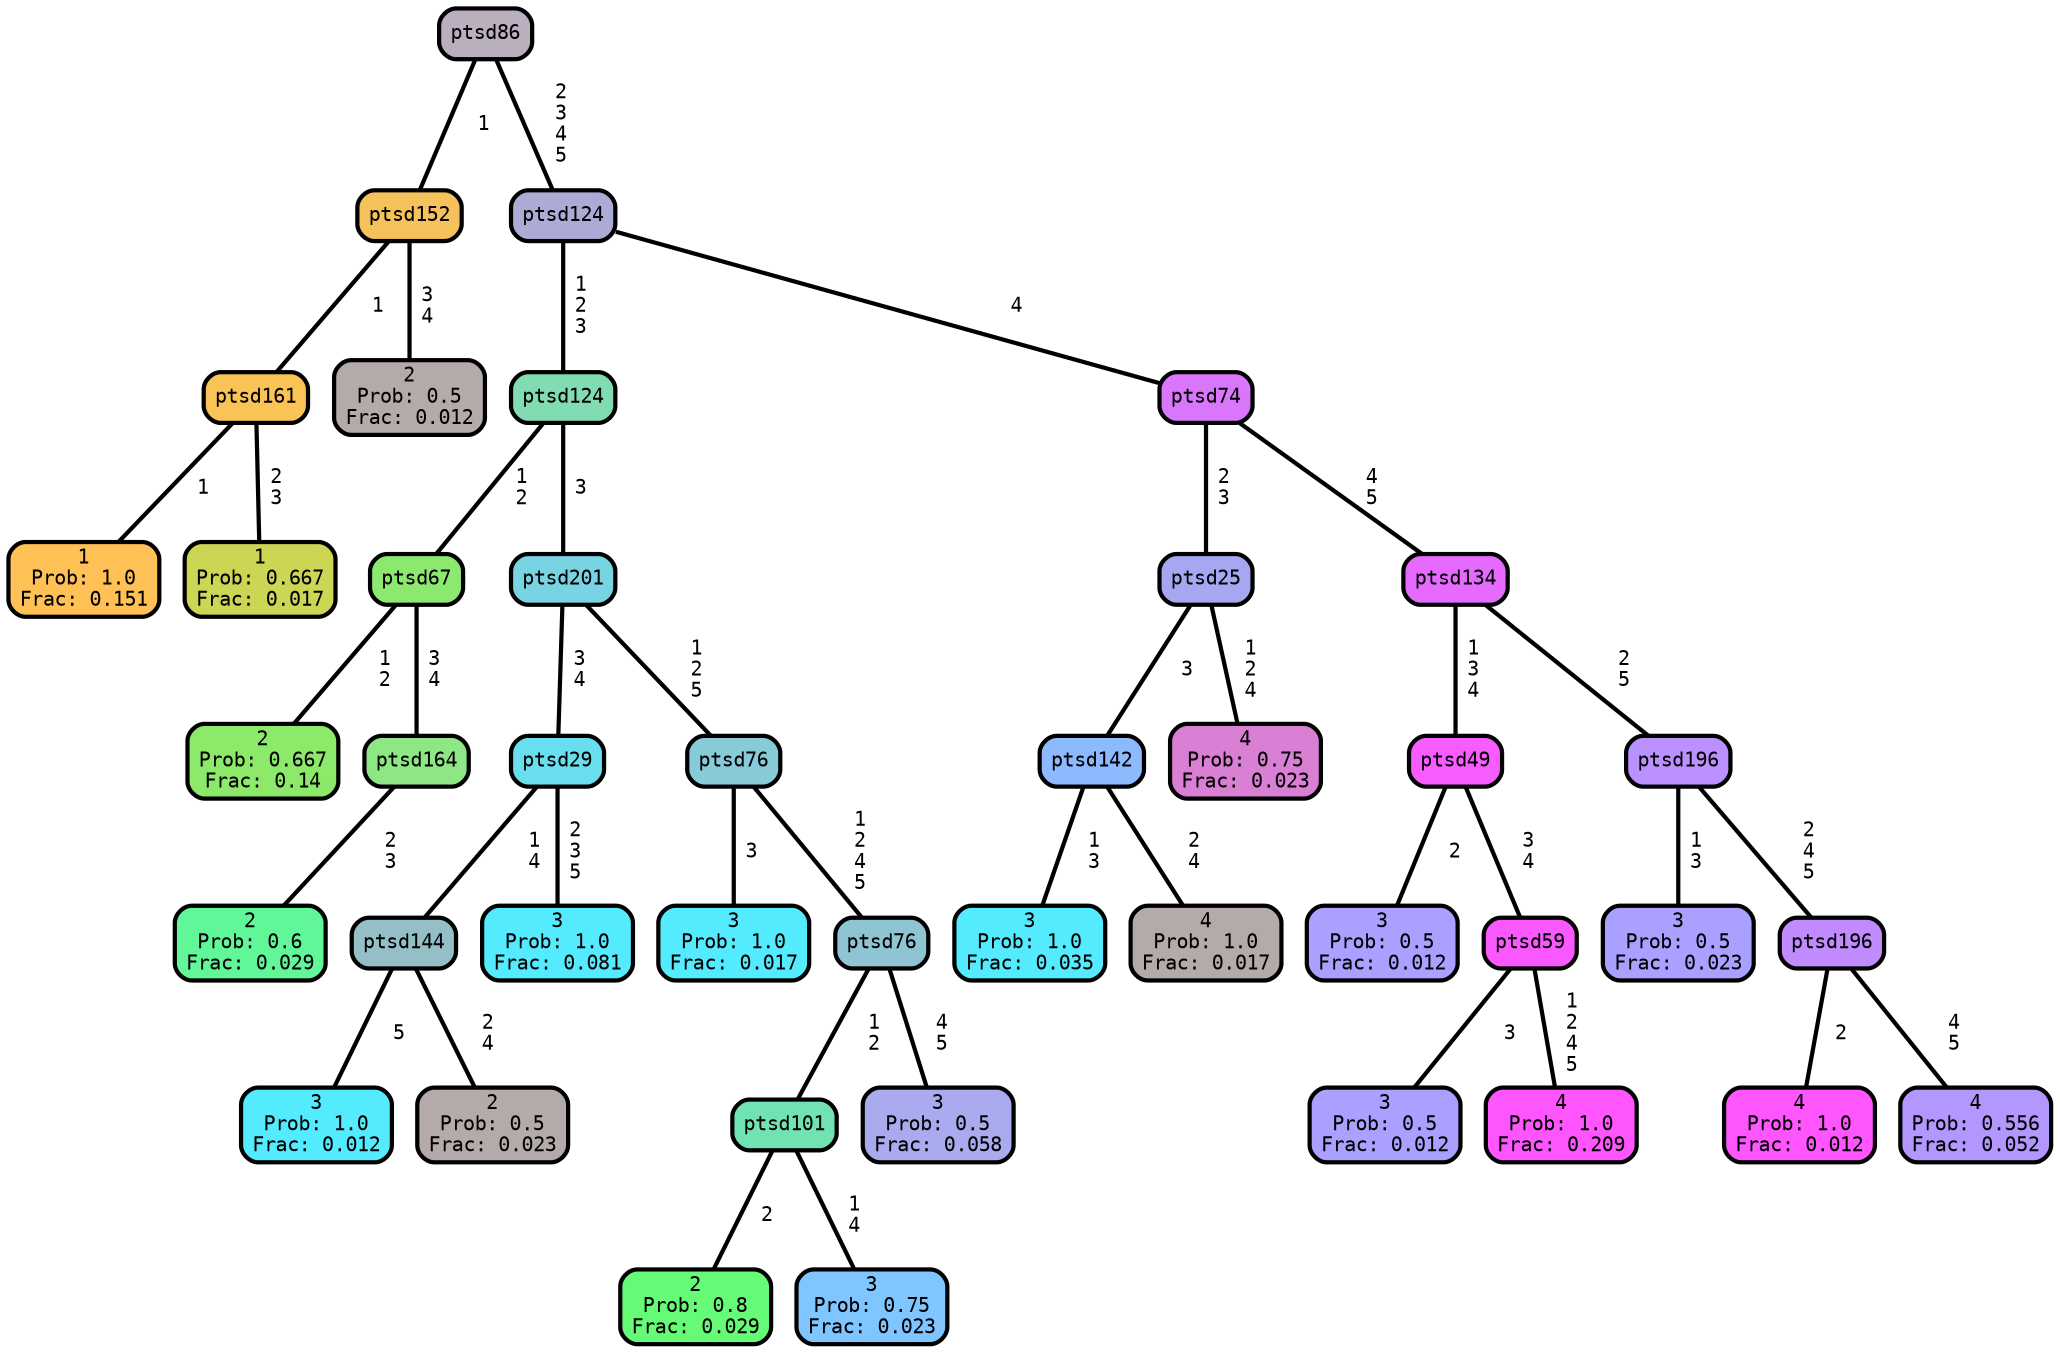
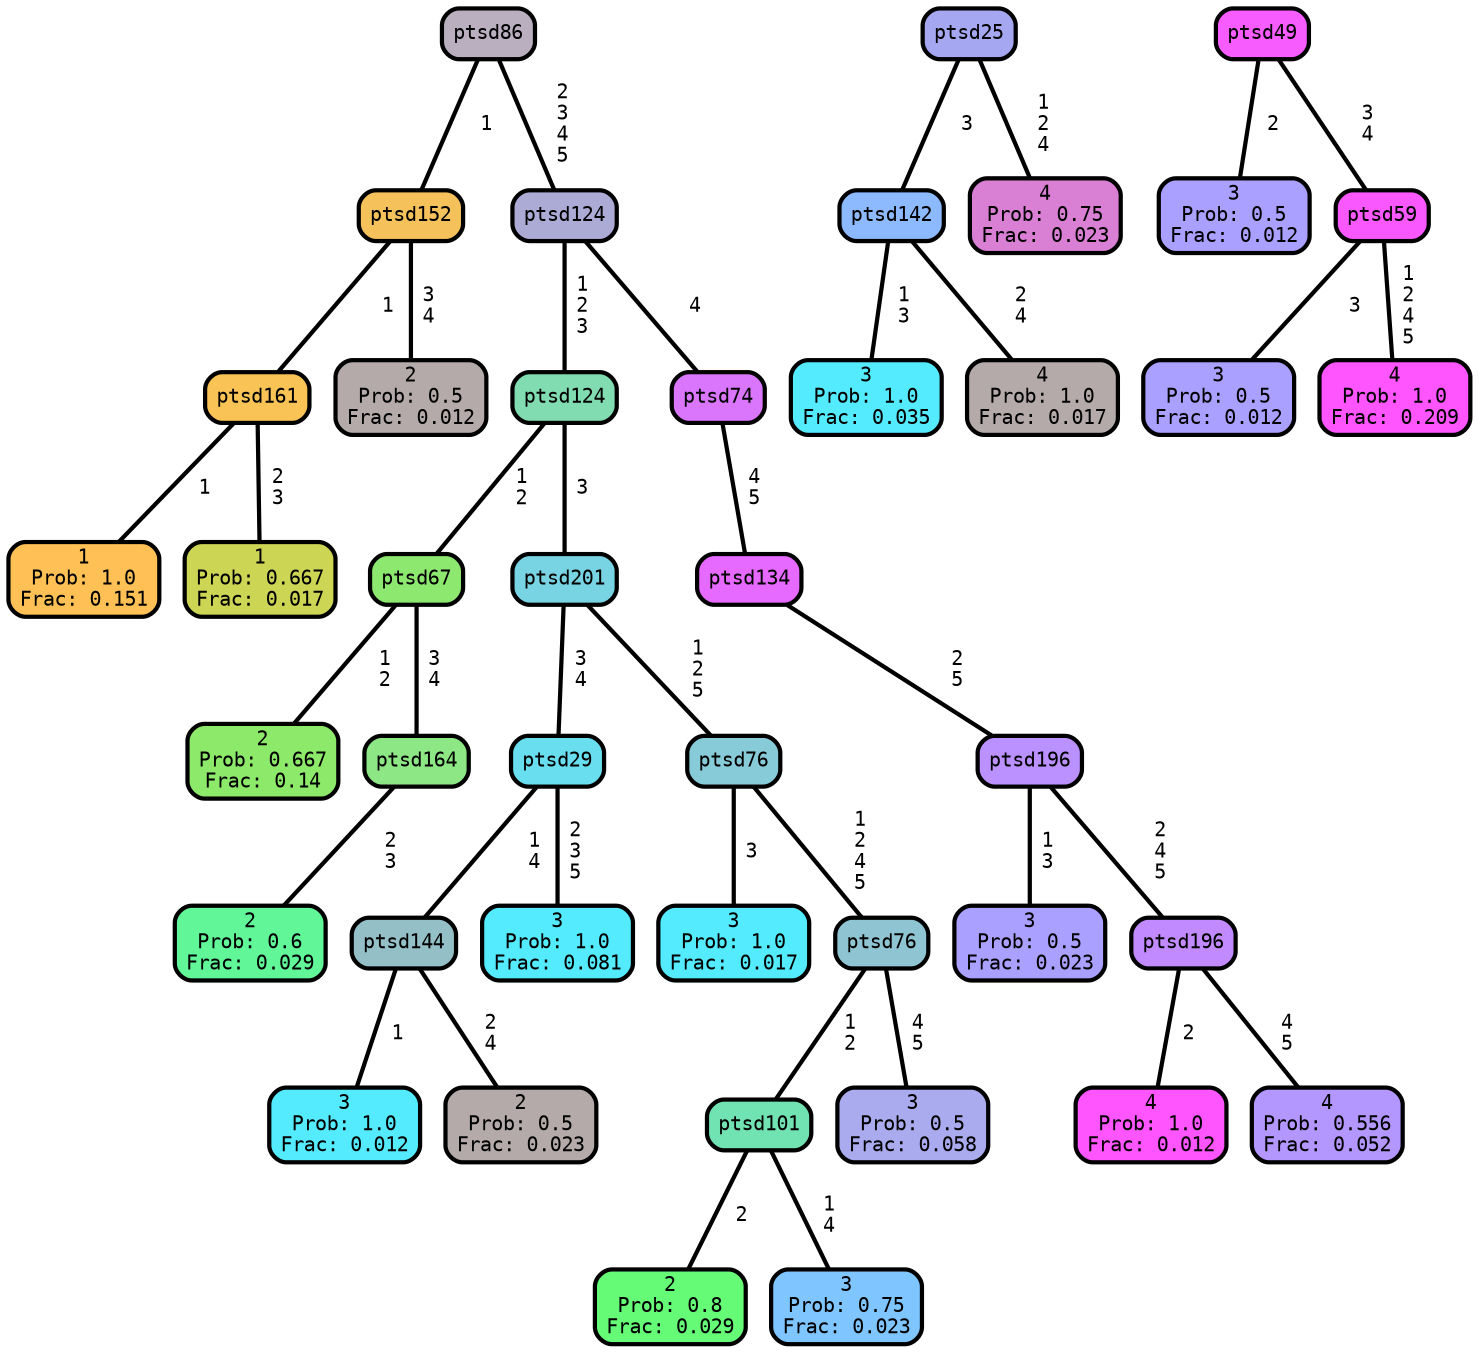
(1206, 488) -> none
(1456, 670) -> none
(393, 1034) -> (392, 1034)
